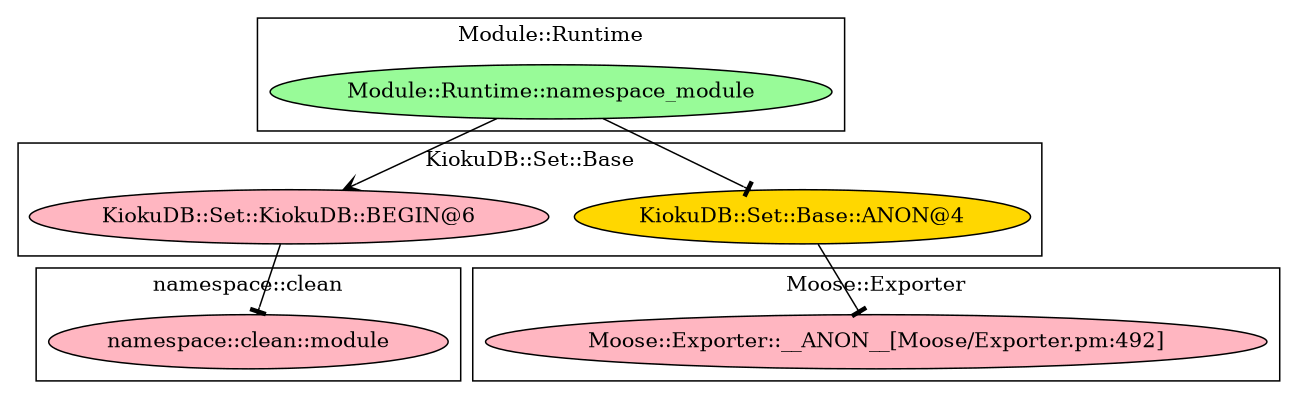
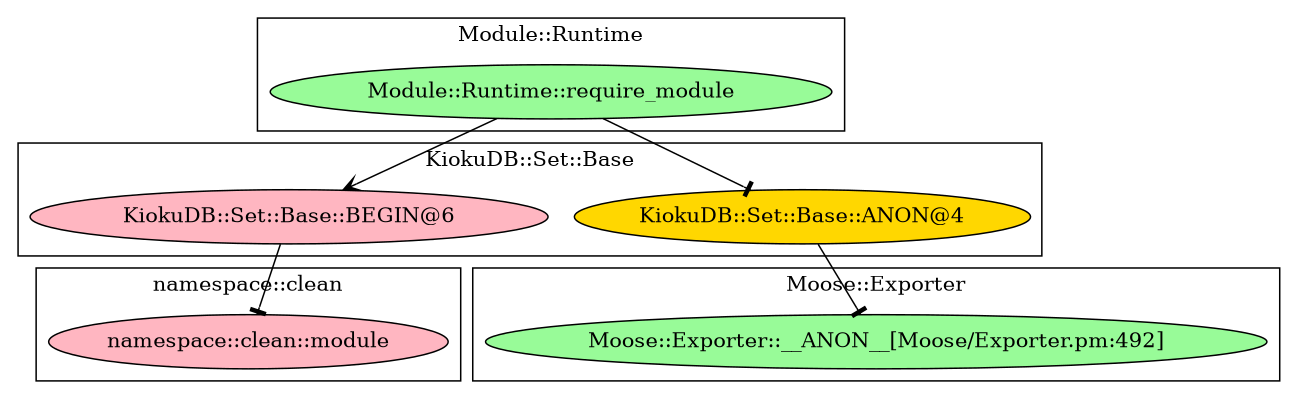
(551, 92) -> (551, 92)
(289, 217) -> (289, 217)
(876, 342) -> (876, 342)
